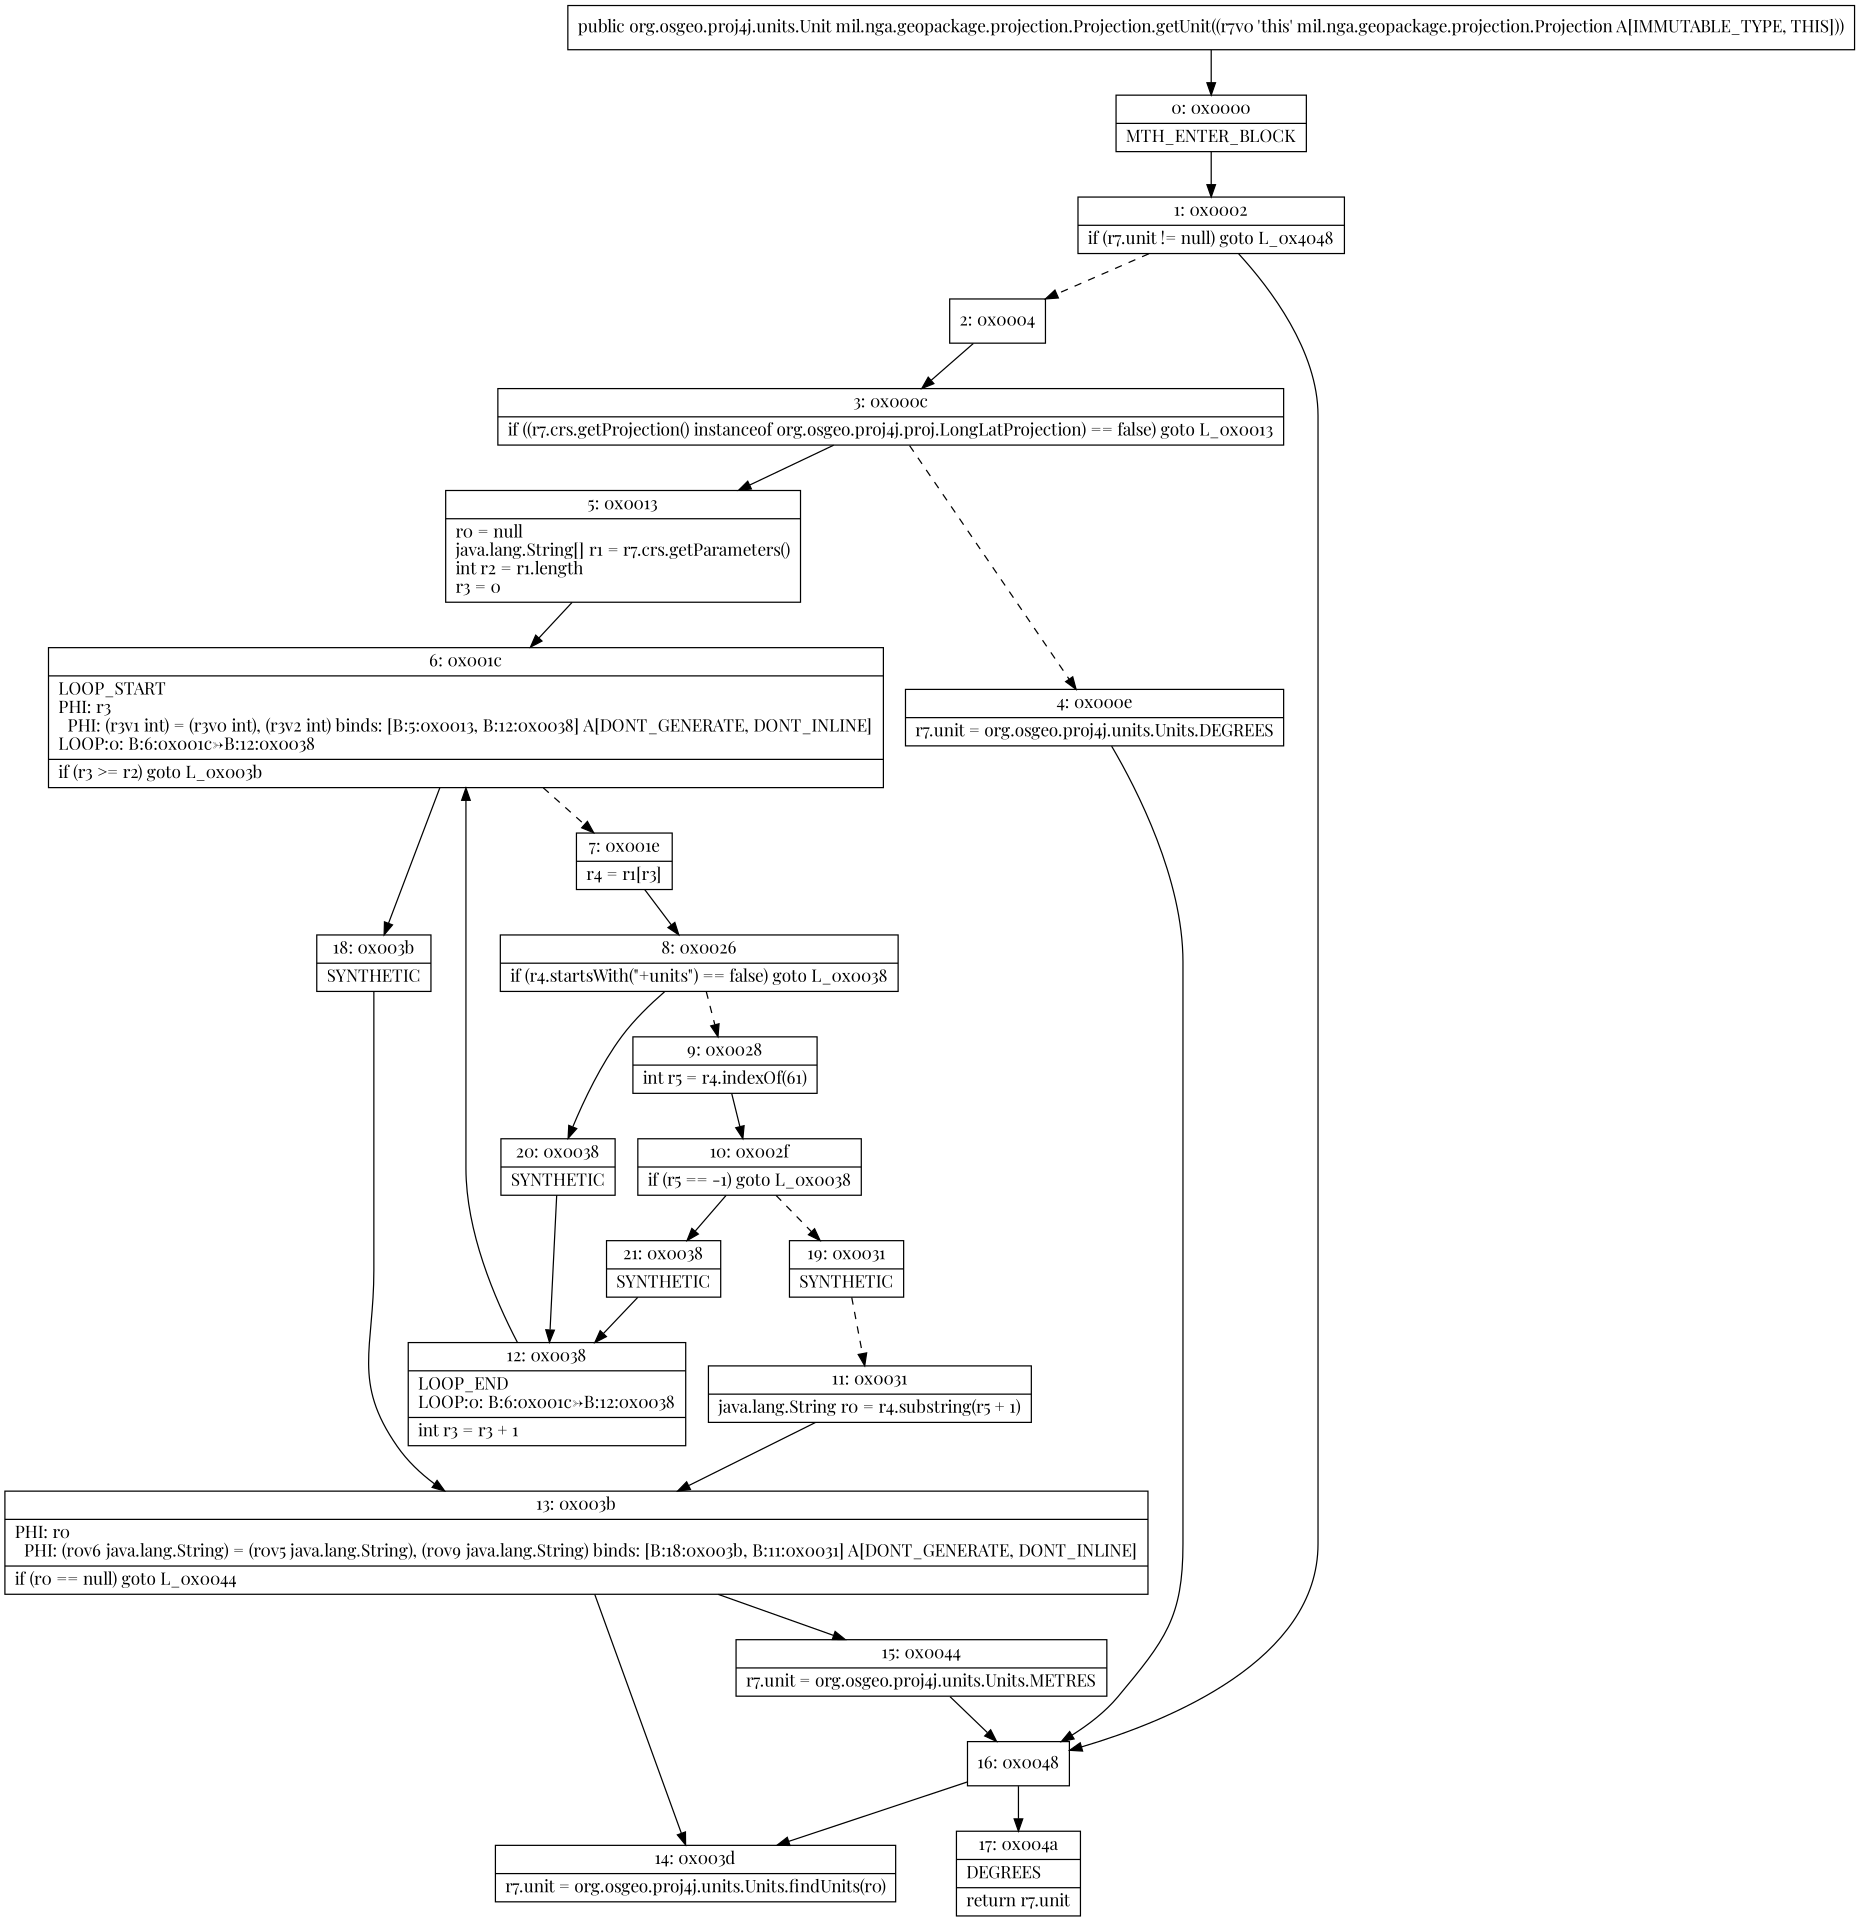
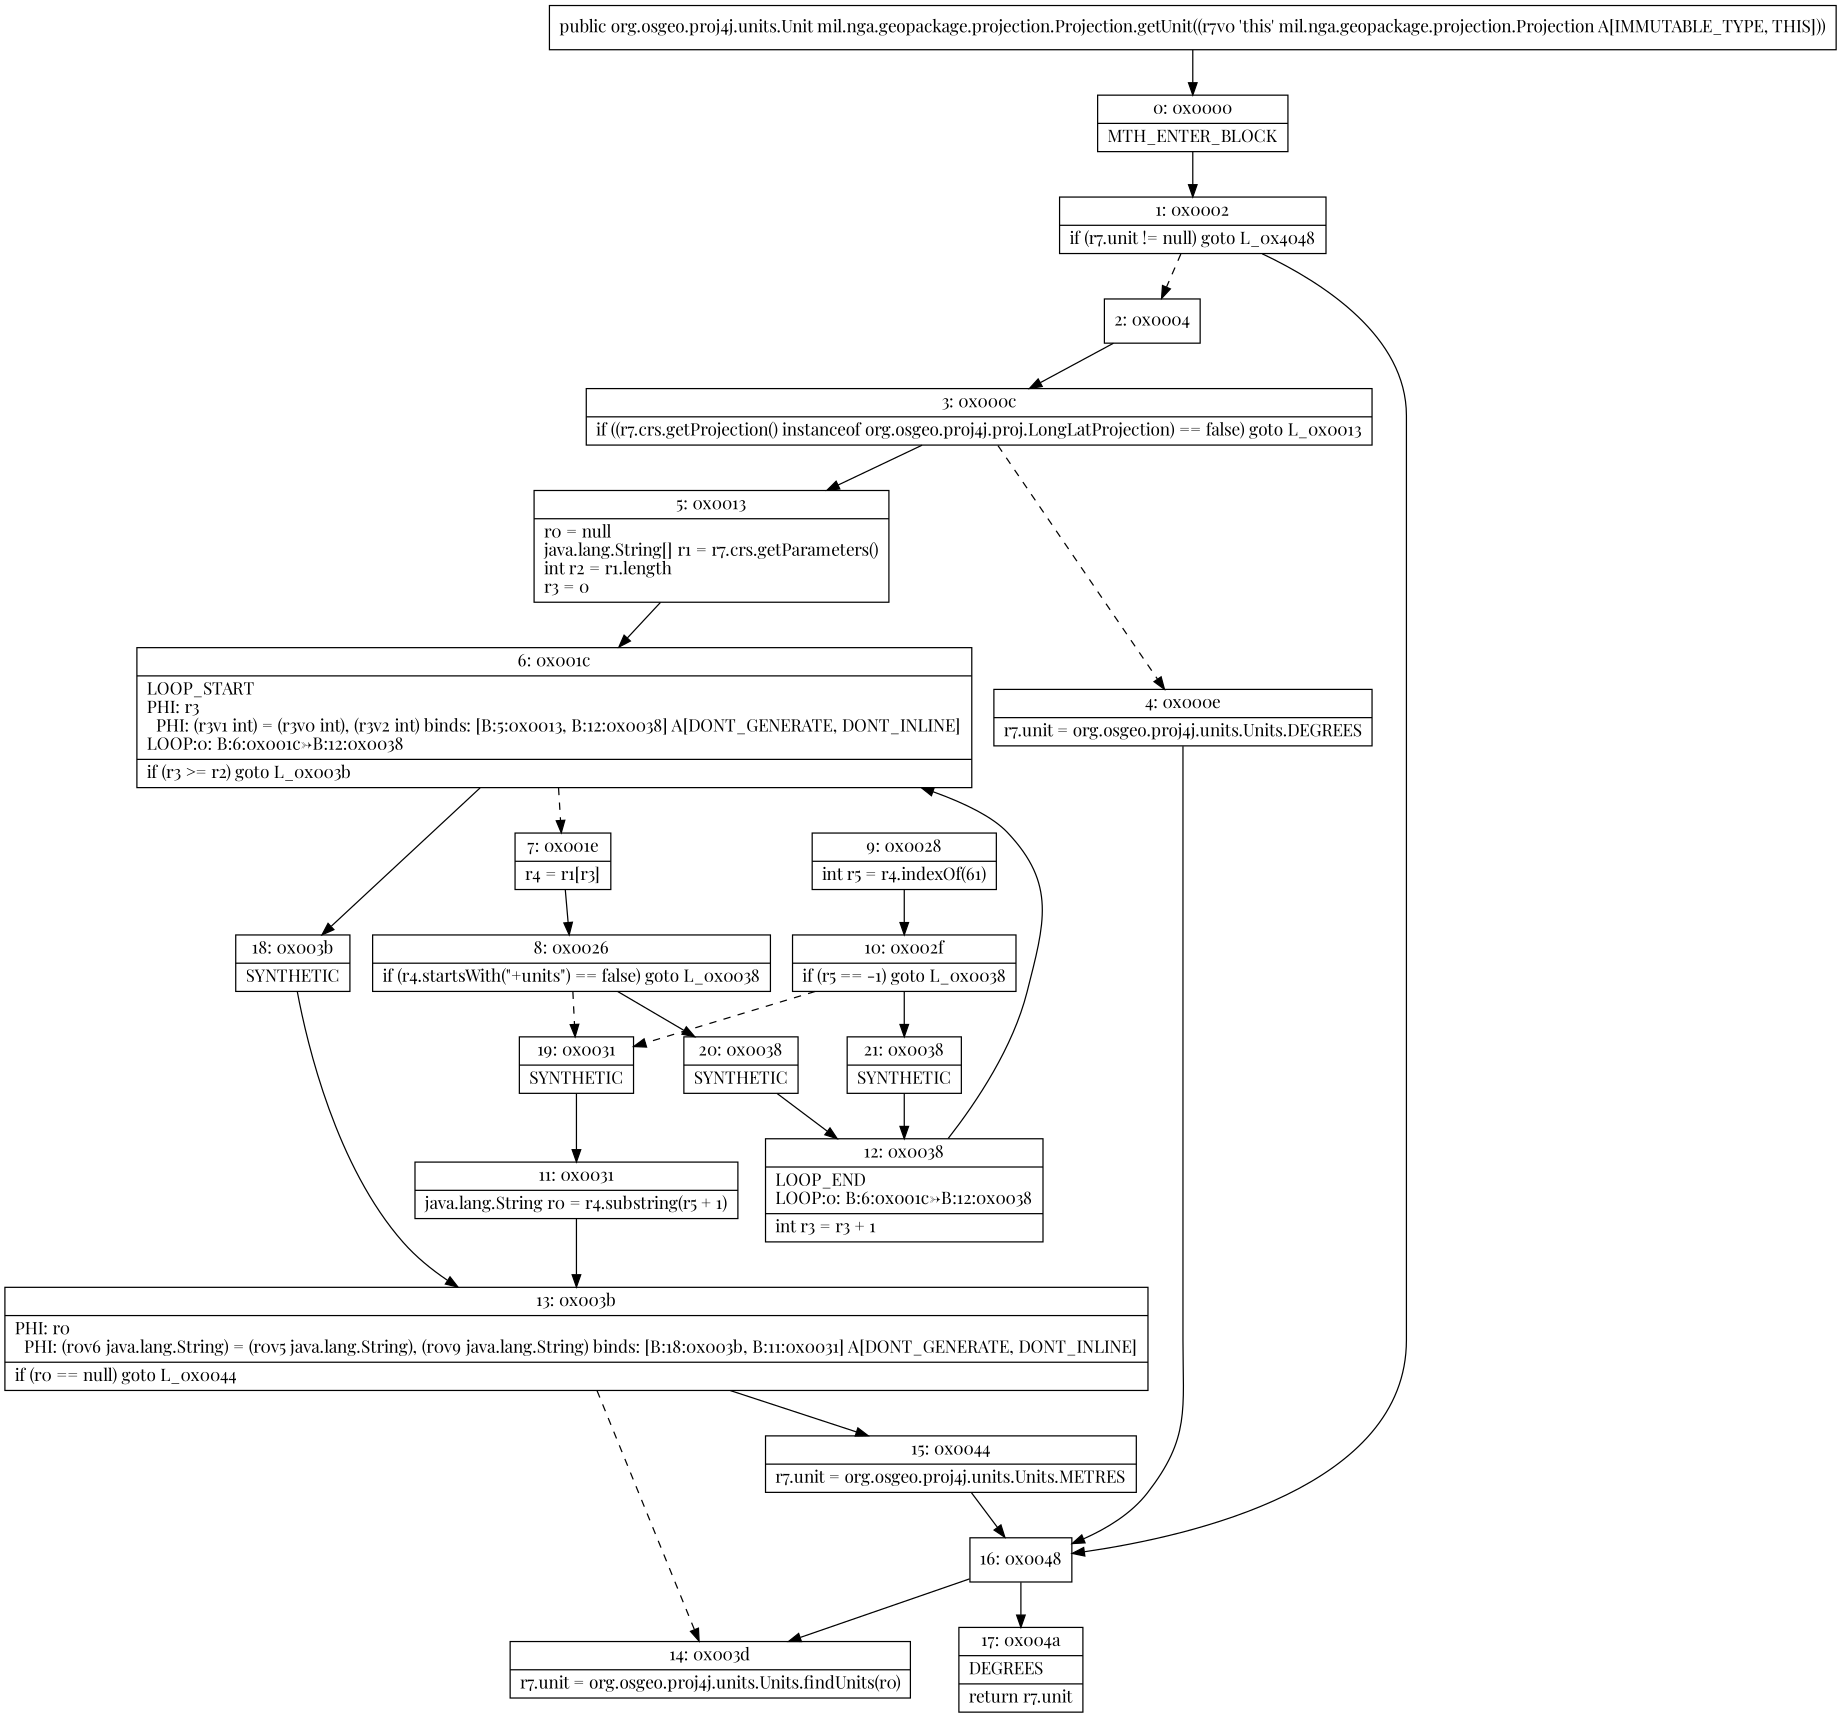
(711, 1008) -> (574, 1008)
(857, 1326) -> (576, 1121)
(638, 1714) -> (646, 1510)
